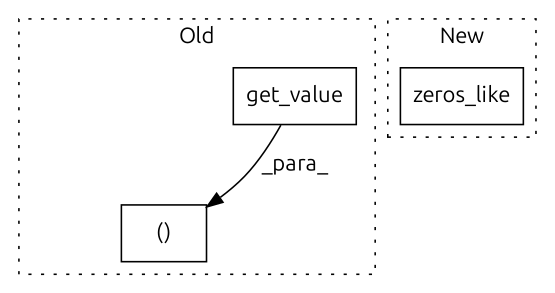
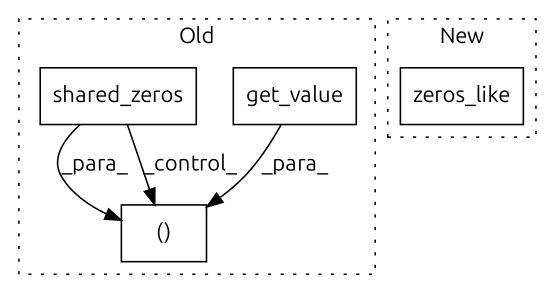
none -> (118, 96)
